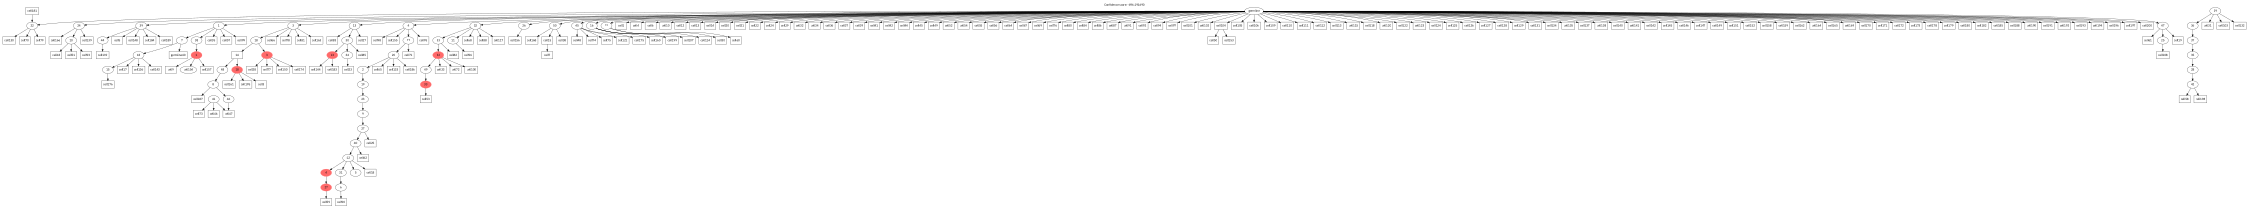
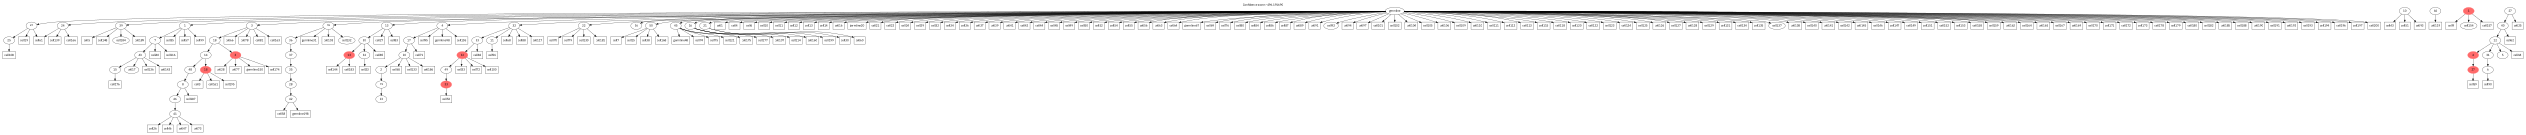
none -> (860, 14)
(32, 17) -> (591, 32)
(725, 26) -> (857, 26)
none -> (779, 26)
none -> (839, 26)
(1023, 26) -> (1192, 26)
(1142, 26) -> (1331, 26)
none -> (1159, 26)
none -> (1300, 26)
(1585, 26) -> (1777, 26)
none -> (2060, 26)
(2208, 26) -> (309, 40)
(2240, 26) -> (347, 40)
(76, 32) -> (53, 32)
(122, 32) -> none
(1218, 32) -> (1238, 14)
(1225, 32) -> (1678, 12)
(150, 40) -> (121, 40)
(197, 40) -> none
(377, 40) -> (442, 40)
(515, 40) -> none
(577, 40) -> (681, 40)
none -> (763, 40)
(547, 47) -> (635, 33)
none -> (171, 55)
(178, 55) -> (155, 55)
(237, 55) -> (206, 55)
(123, 70) -> (132, 70)
(283, 70) -> (255, 70)
(2200, 99) -> (300, 114)
(229, 106) -> (175, 106)
(363, 114) -> none
none -> (153, 129)
